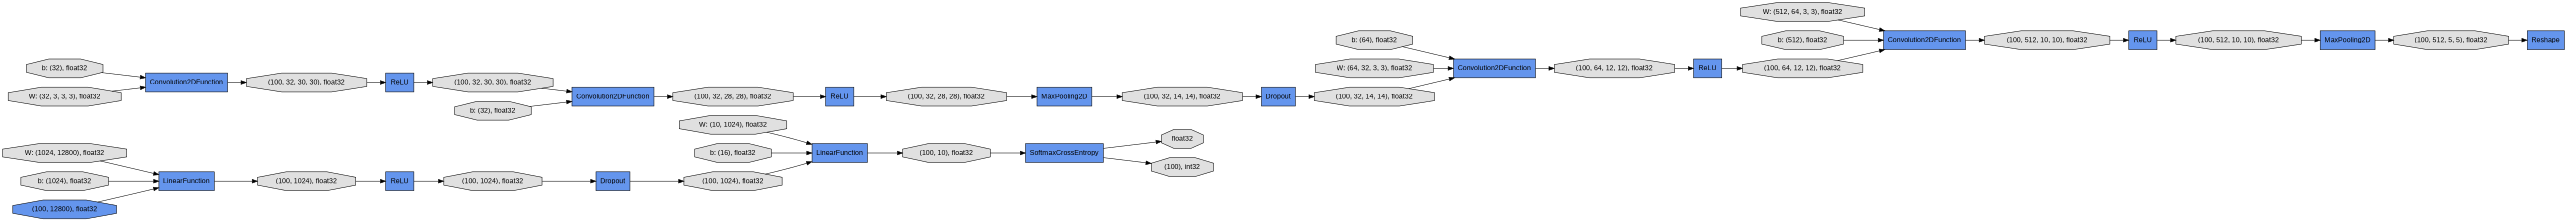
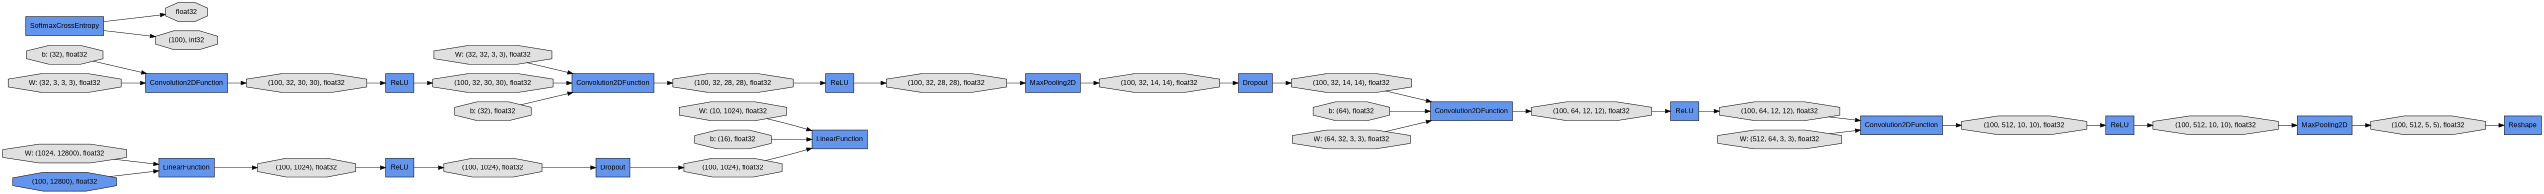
(1803, 40) -> none
none -> (493, 55)
(946, 153) -> none
(65, 181) -> none
